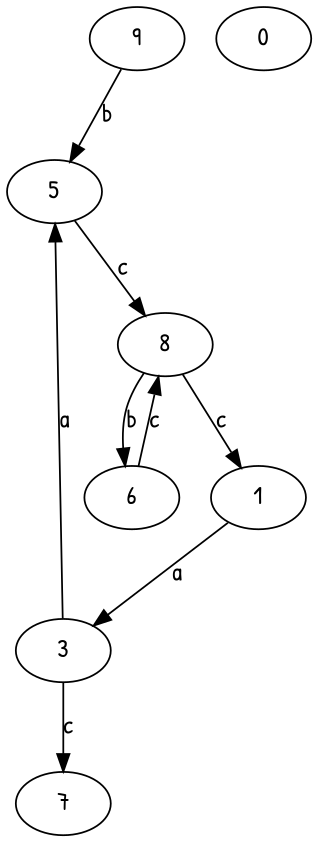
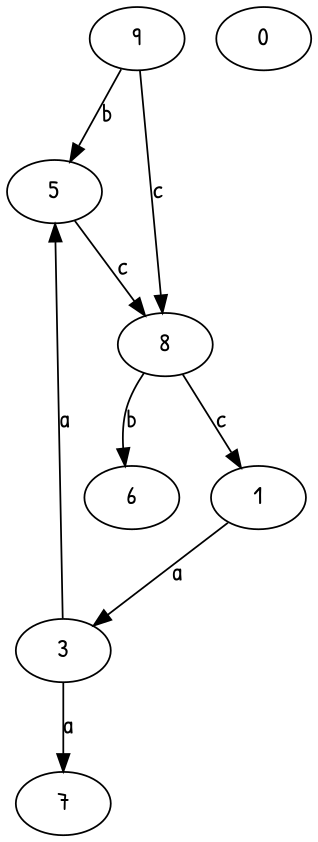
(147, 430) -> (150, 183)
(69, 727) -> (69, 727)
